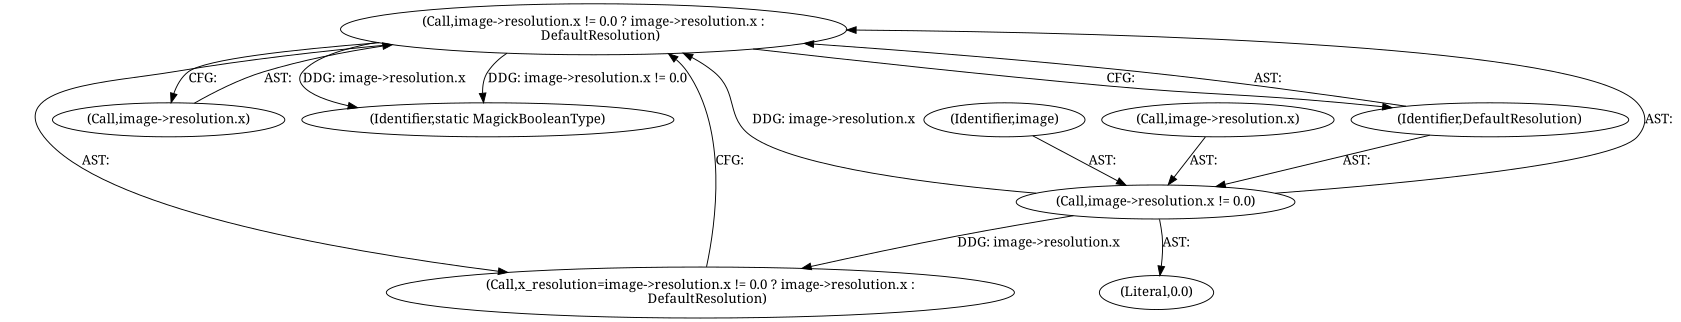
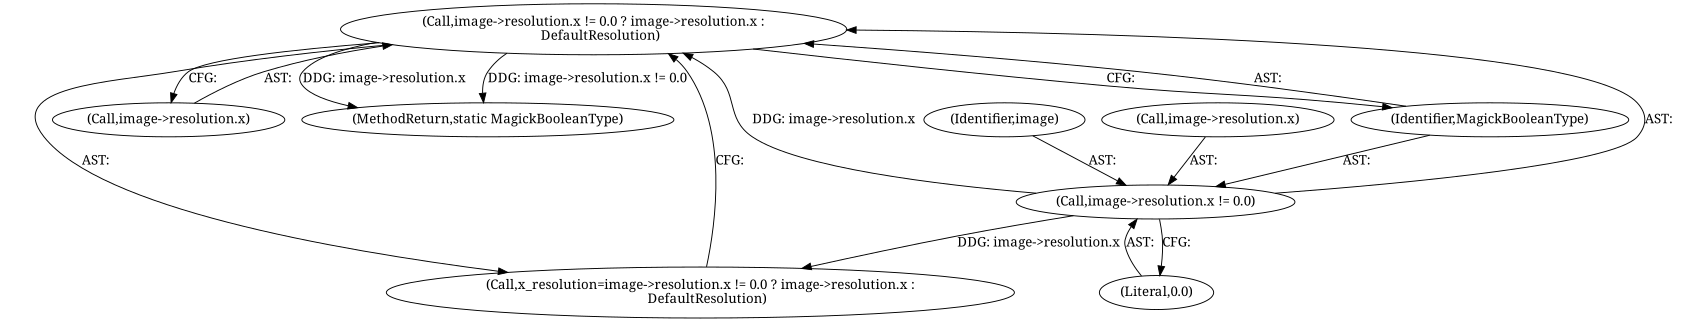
(488, 120) -> (488, 120)
(1490, 120) -> (1490, 120)
(1178, 243) -> (1178, 243)
none -> (1127, 253)
